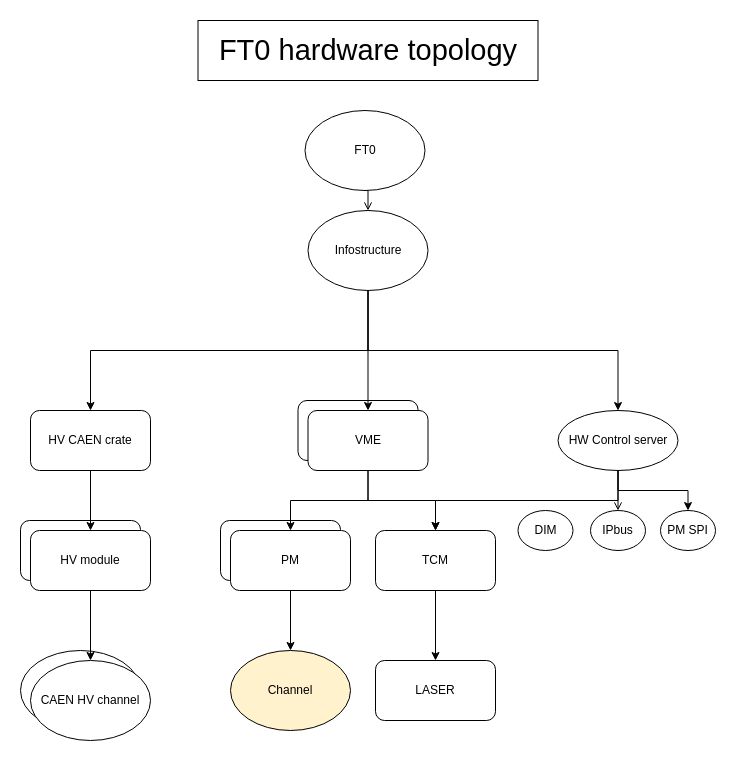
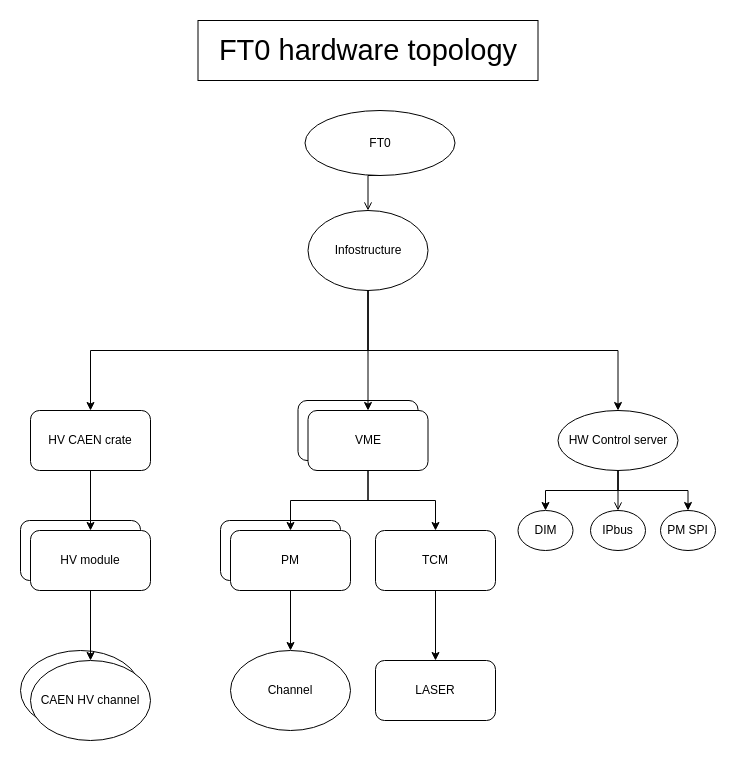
(365, 151) -> (380, 143)
(527, 501) -> (575, 491)
(291, 691) -> (291, 691)
